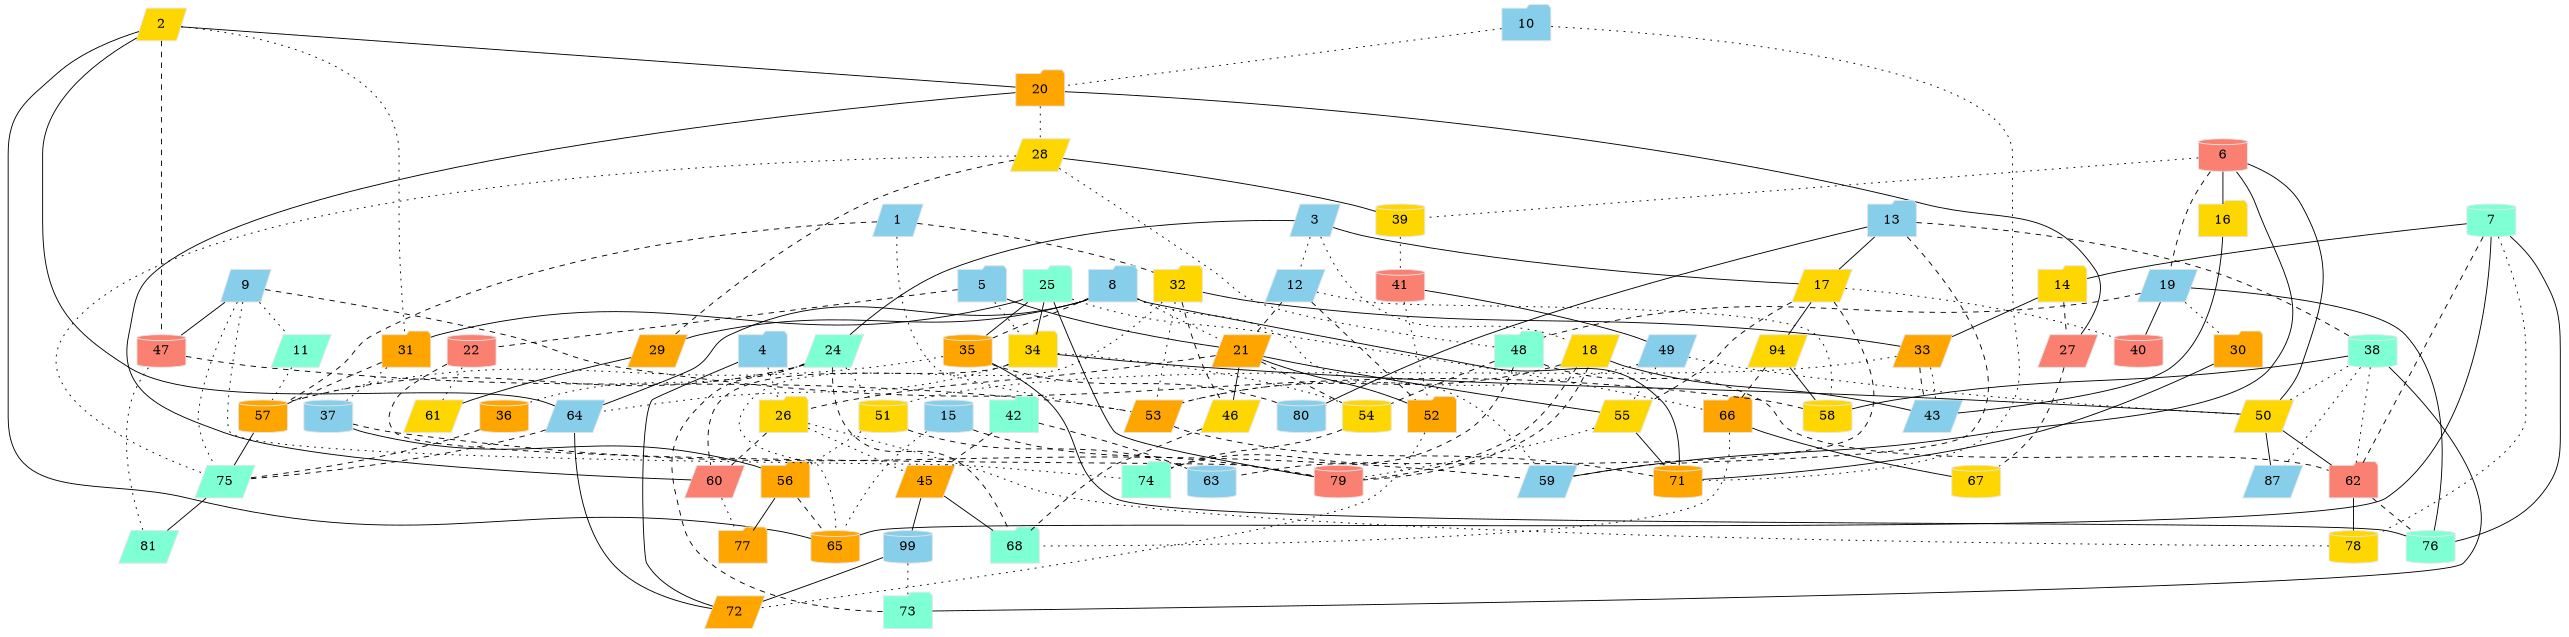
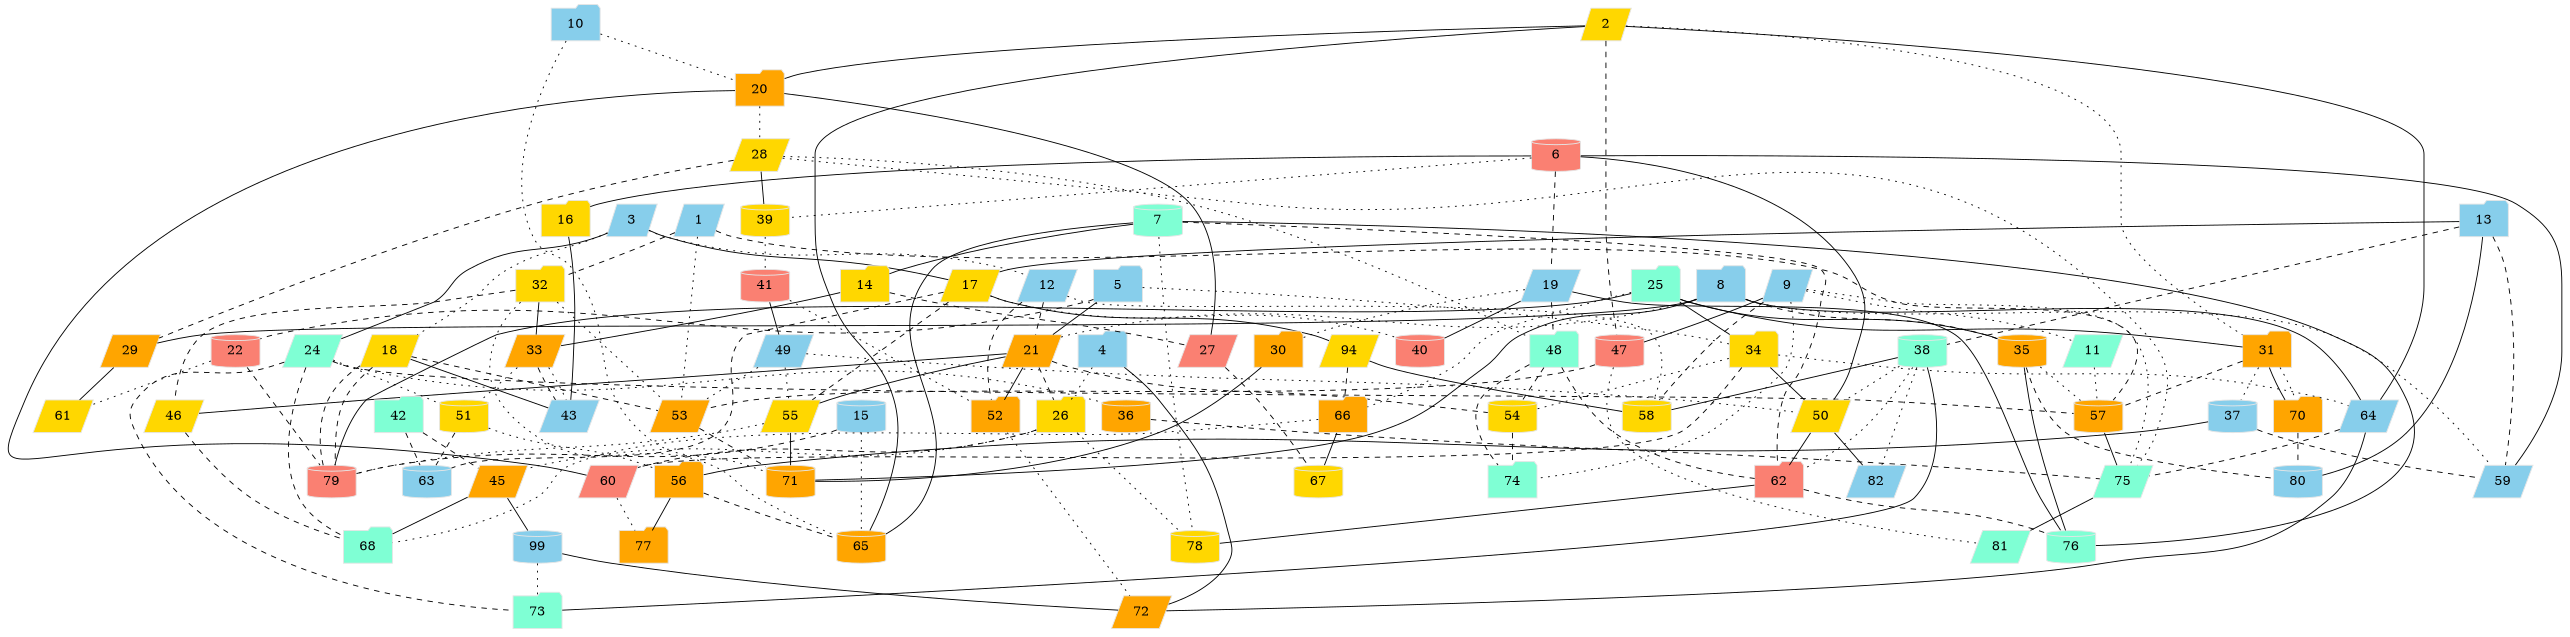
none -> (2298, 416)
(2273, 482) -> (1876, 482)
